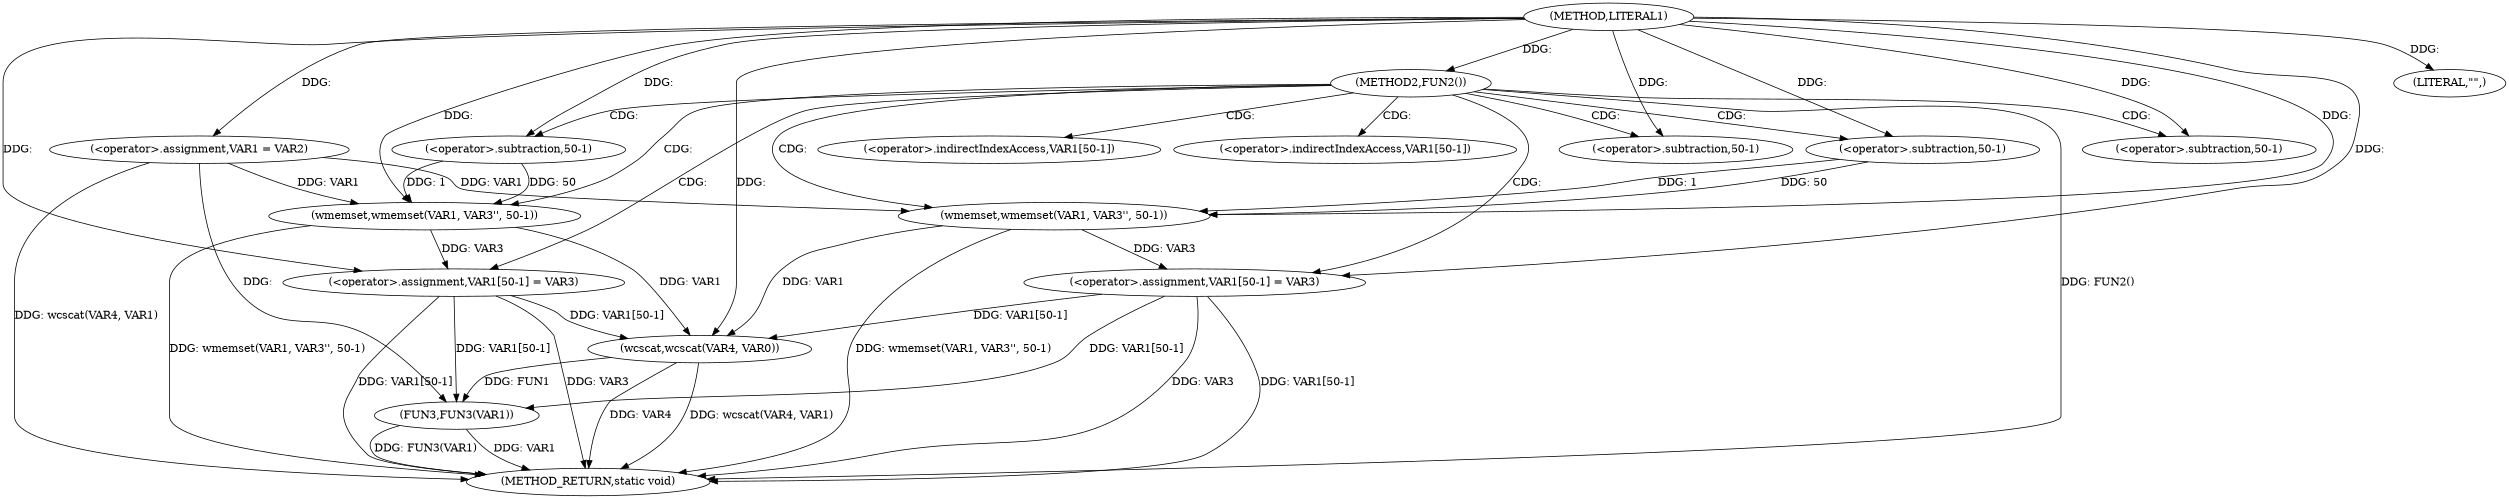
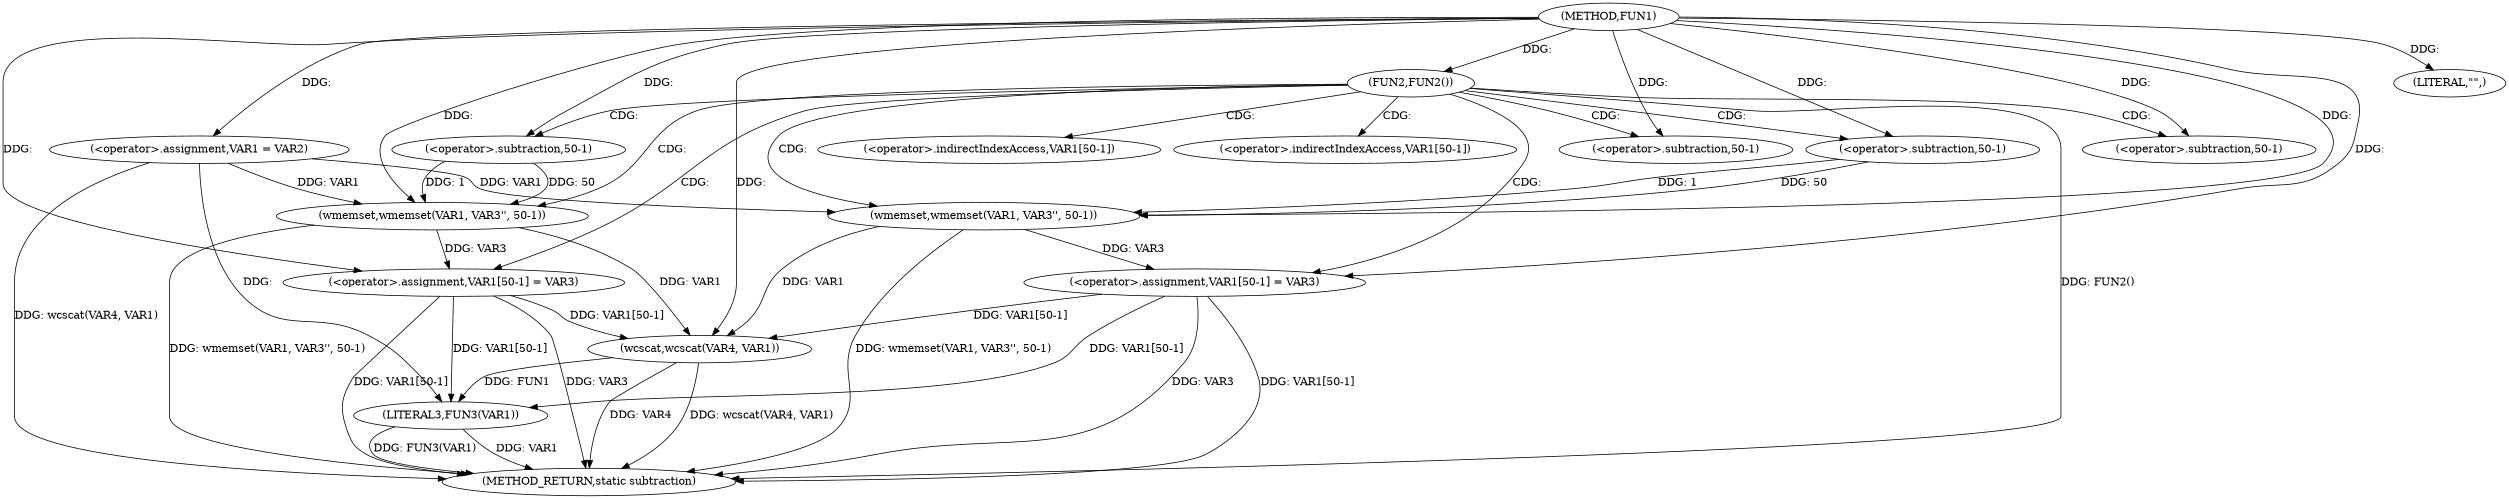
(1609, 17) -> (1609, 17)
(1411, 83) -> (1411, 83)
(700, 349) -> (700, 349)
(457, 416) -> (451, 416)
(588, 482) -> (589, 482)
